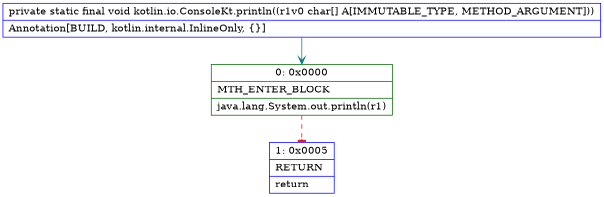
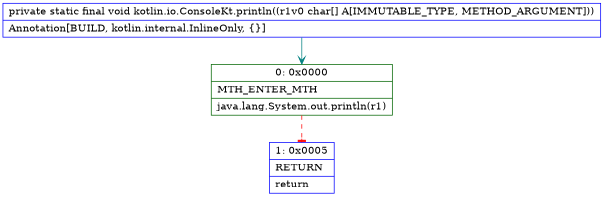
(274, 89) -> (268, 89)
